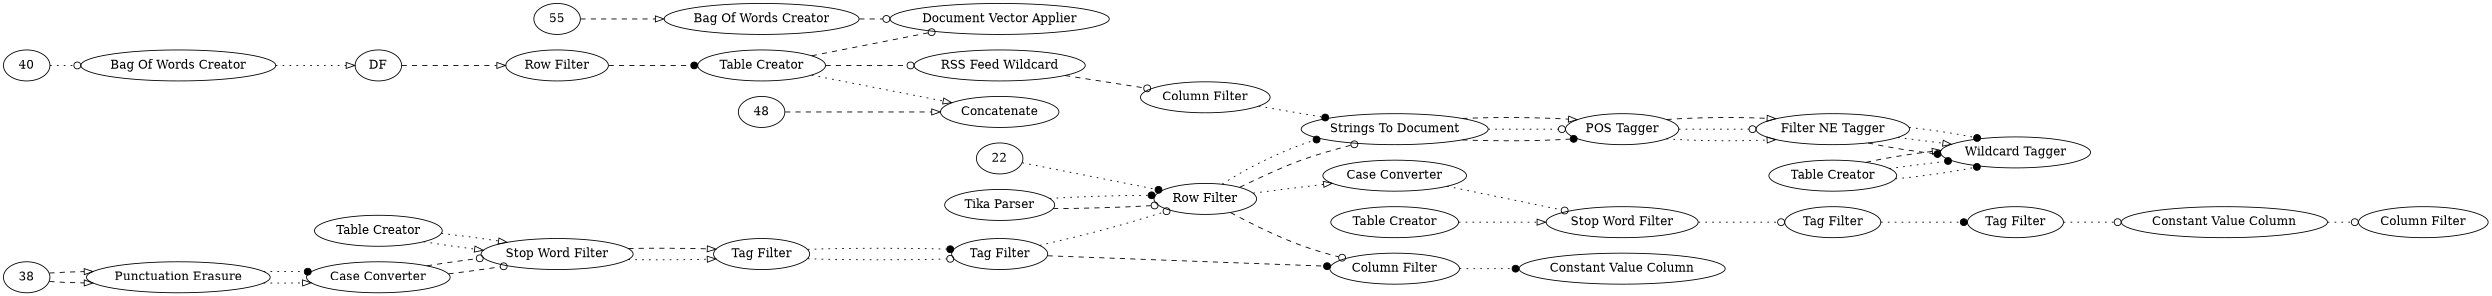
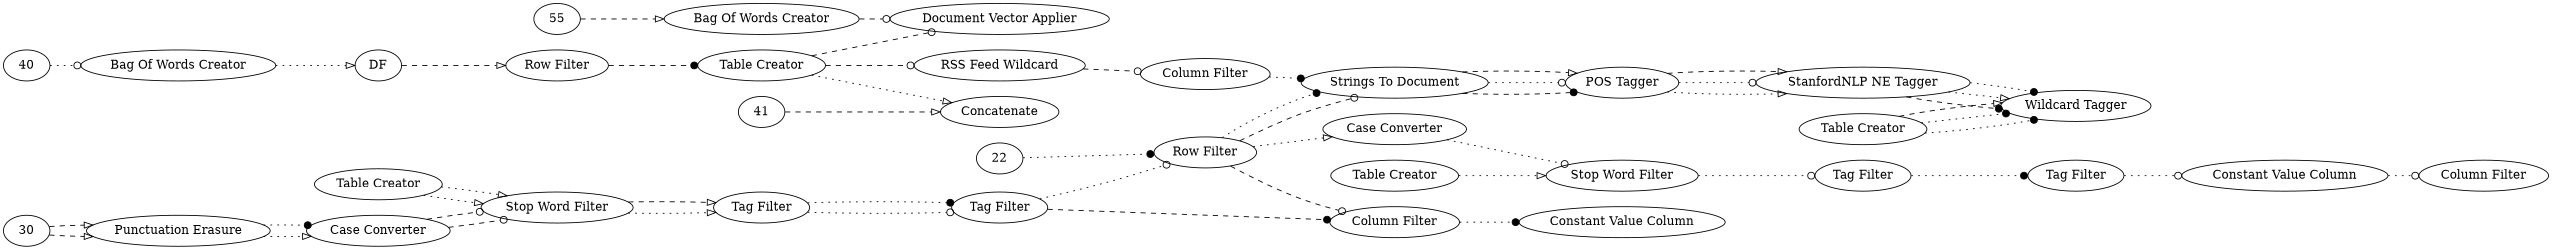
(762, 112) -> (762, 112)
(1833, 129) -> (1863, 83)
(1000, 205) -> none
(27, 277) -> (27, 231)
